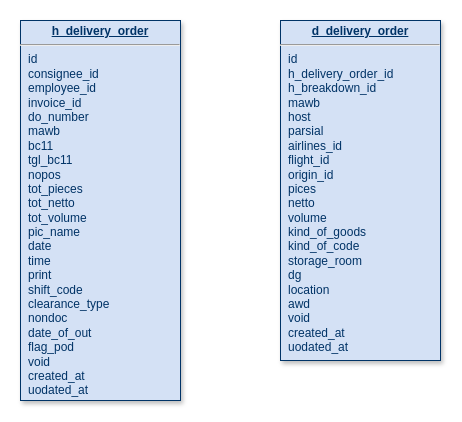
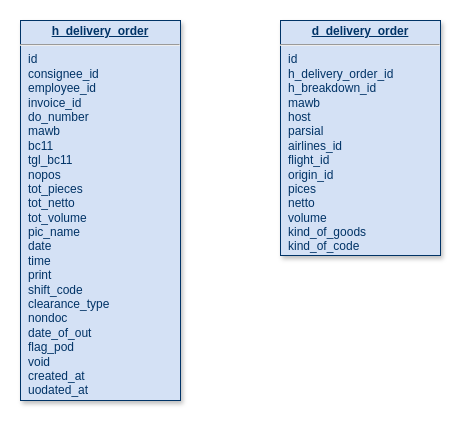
(361, 191) -> (361, 138)
